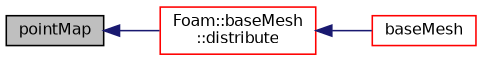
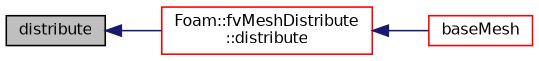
(55, 31) -> (56, 31)
(238, 31) -> (267, 31)
